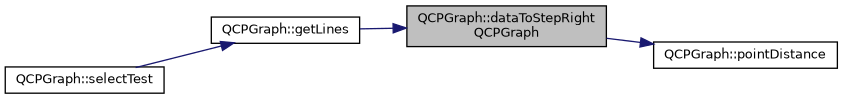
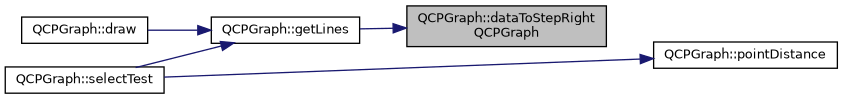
none -> (85, 30)
(624, 40) -> (402, 68)
